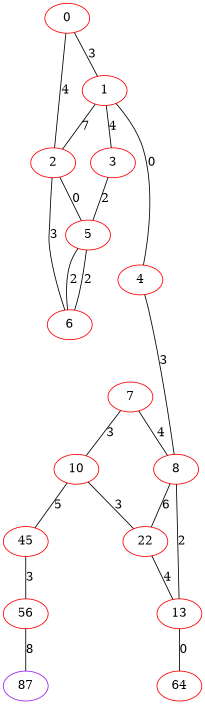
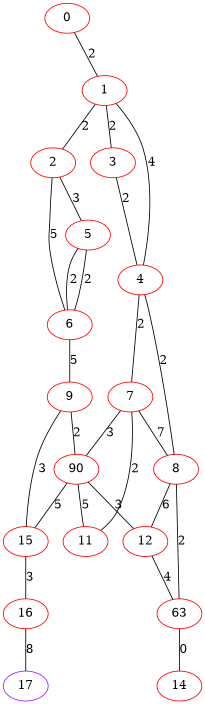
(92, 54) -> (92, 54)
(60, 91) -> none
(86, 127) -> (86, 127)
(113, 127) -> (113, 127)
(152, 163) -> (152, 163)
(76, 199) -> (76, 199)
(100, 199) -> (127, 221)
(54, 235) -> (54, 235)
none -> (135, 338)
(164, 361) -> (164, 361)
none -> (70, 397)
(161, 433) -> (161, 433)
(76, 469) -> (76, 469)
(26, 542) -> (26, 542)
none -> (86, 542)
(145, 542) -> (145, 542)
(26, 614) -> (26, 614)
(179, 614) -> (179, 614)
(26, 686) -> (26, 686)
(179, 686) -> (179, 686)
